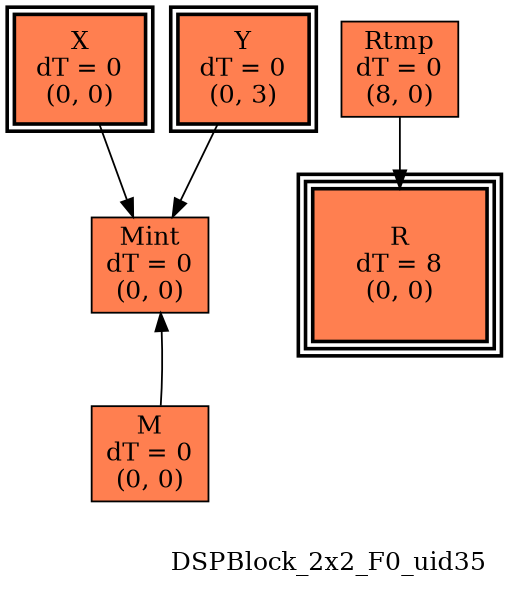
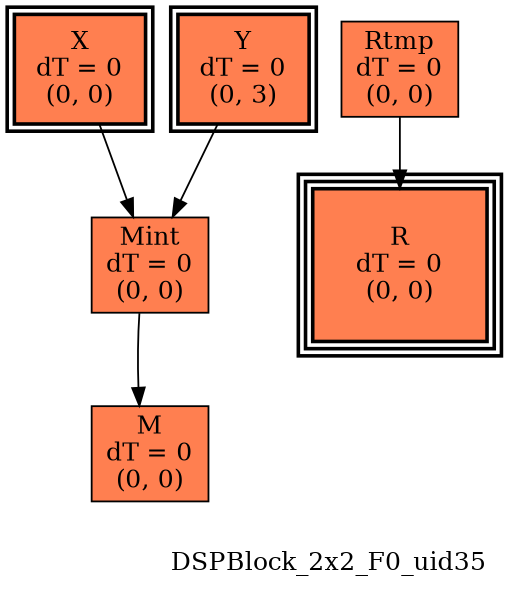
(400, 69) -> (400, 69)
(400, 265) -> (400, 265)
(162, 368) -> (138, 350)
